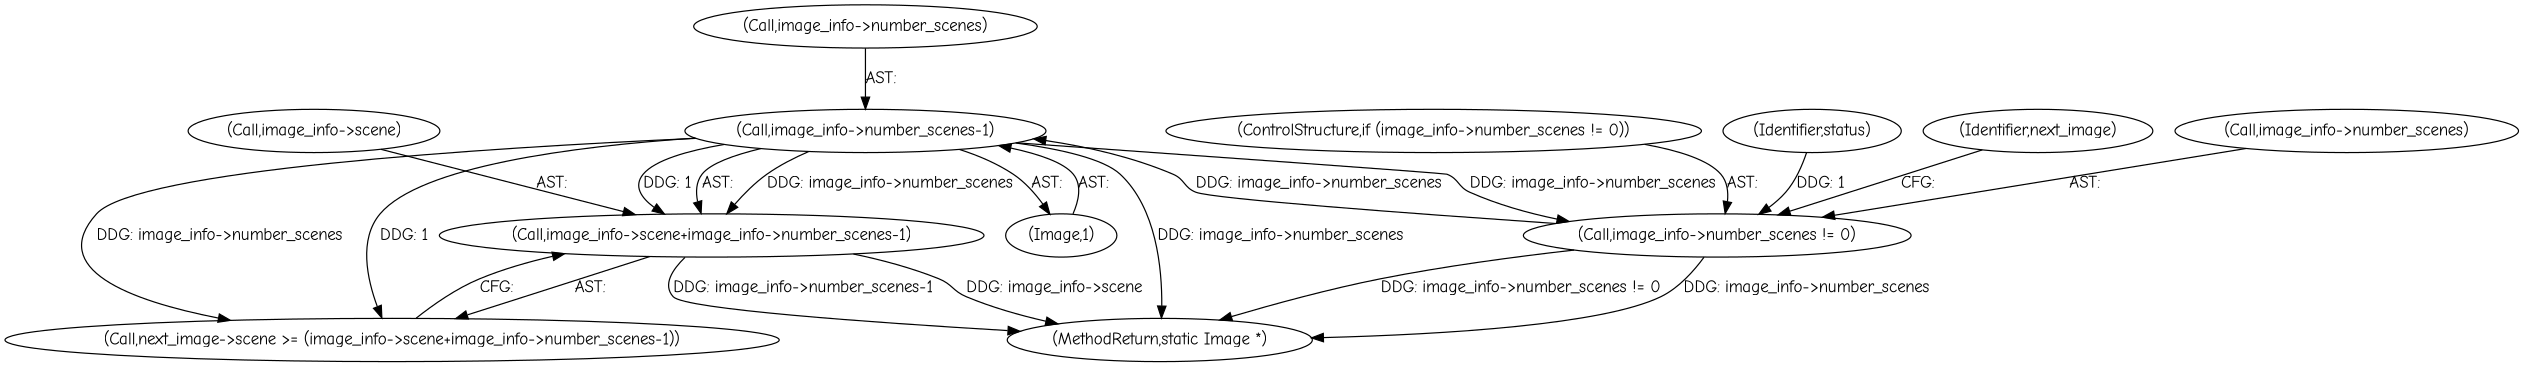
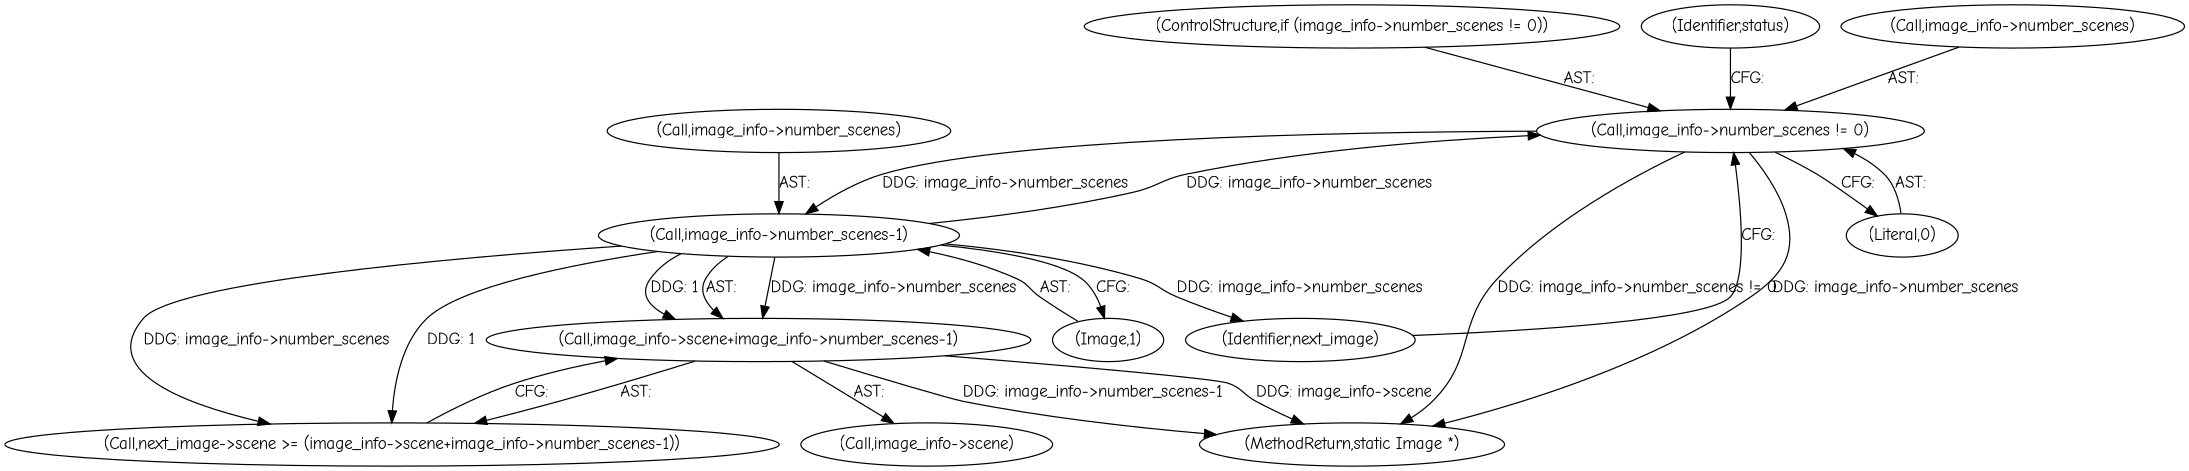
(502, 180) -> (838, 389)
(1050, 183) -> (1116, 288)
(1821, 183) -> (1750, 79)
(1131, 186) -> (1092, 266)
none -> (1902, 235)
